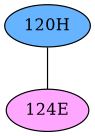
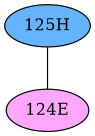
(48, 26) -> (48, 26)
